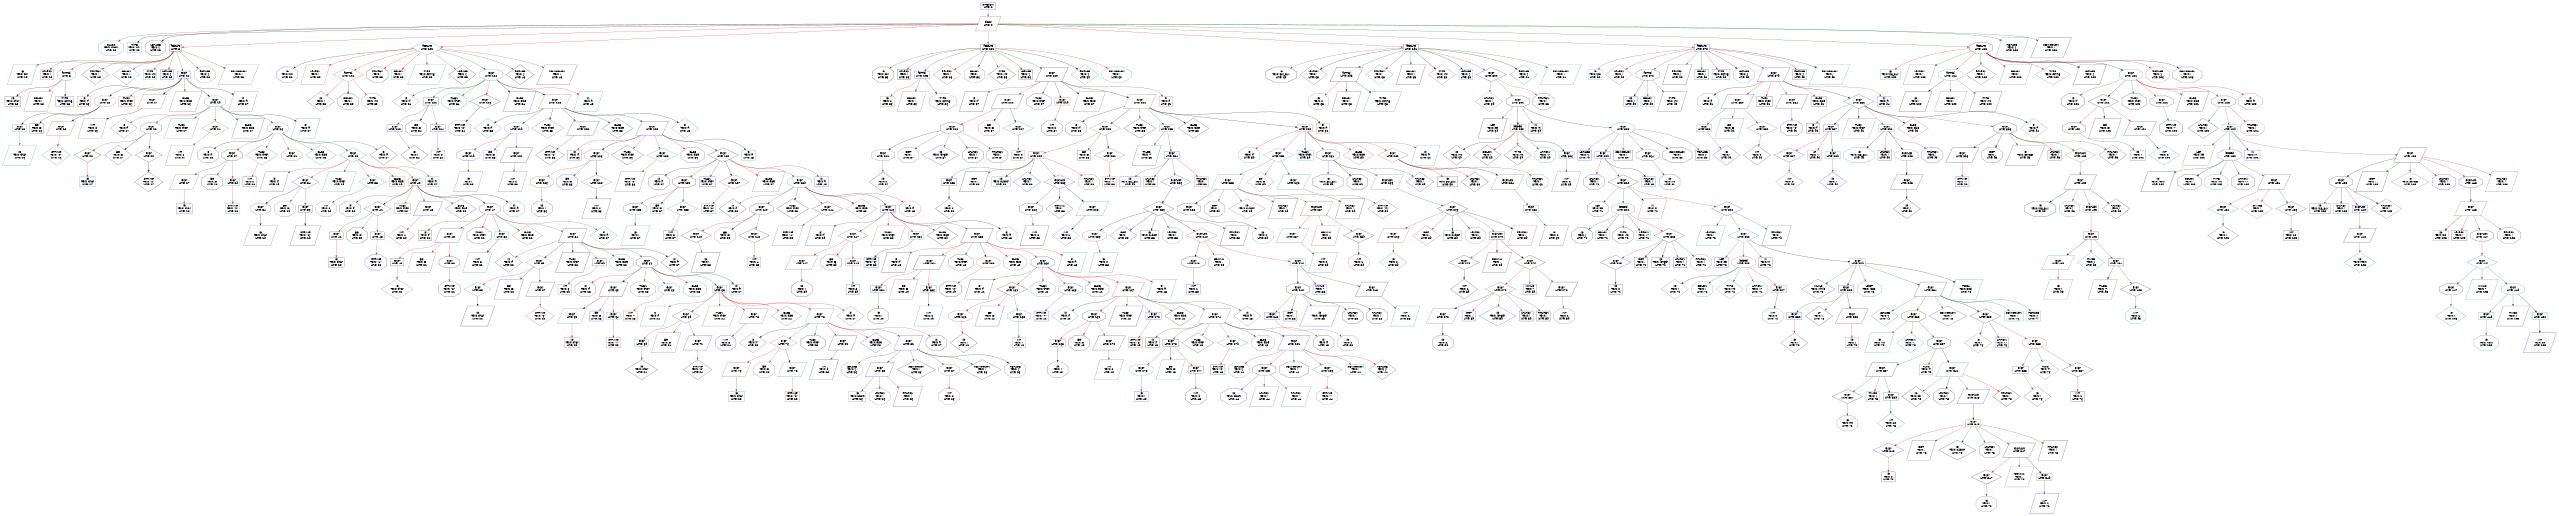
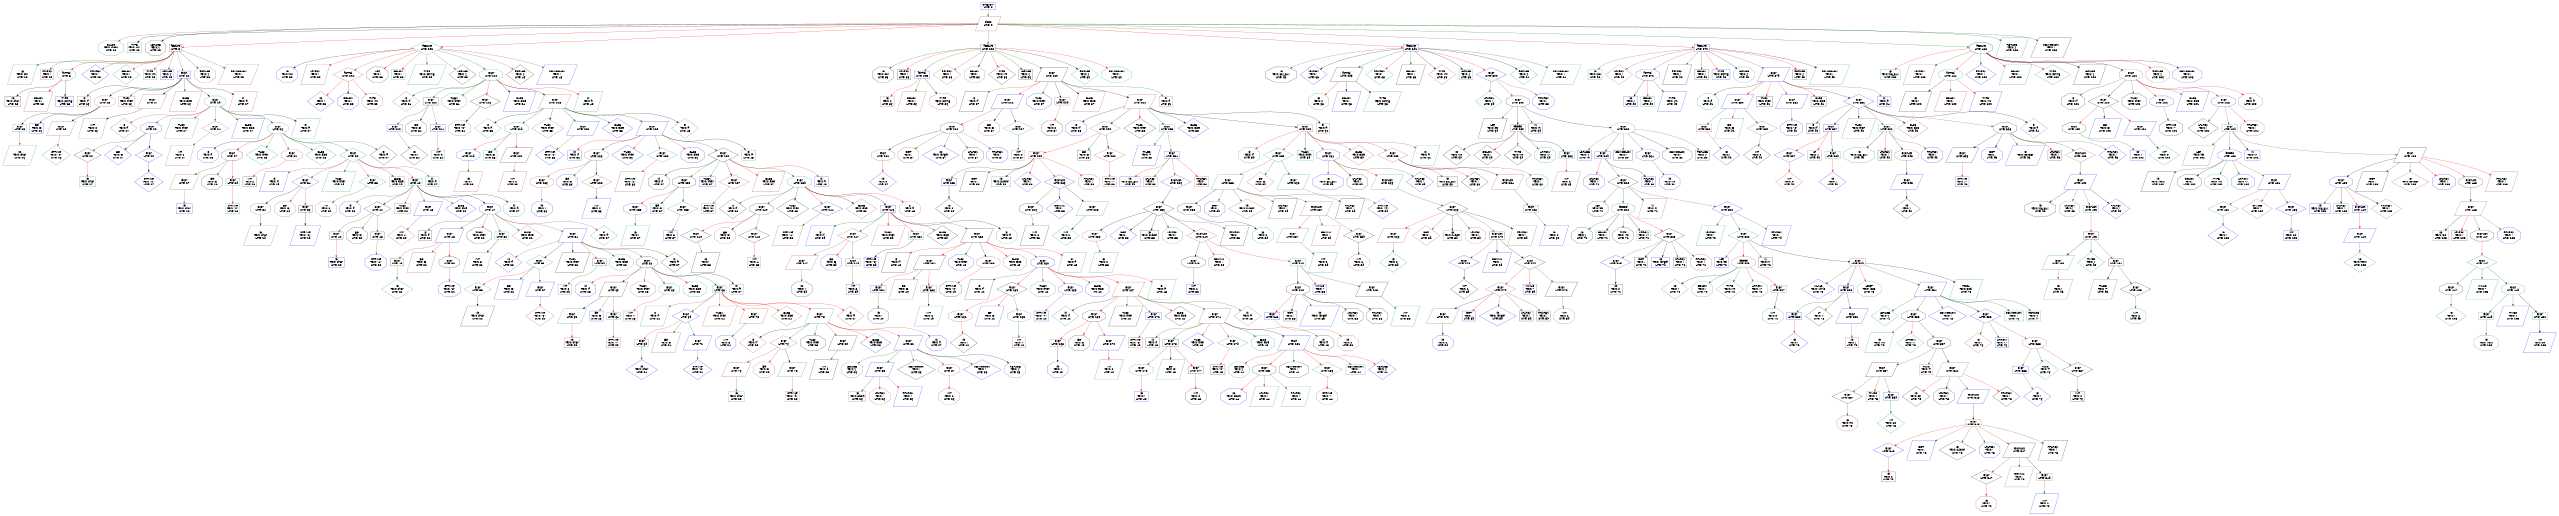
(377, 75) -> (377, 75)
(256, 169) -> (270, 168)
(1097, 289) -> (1097, 289)
